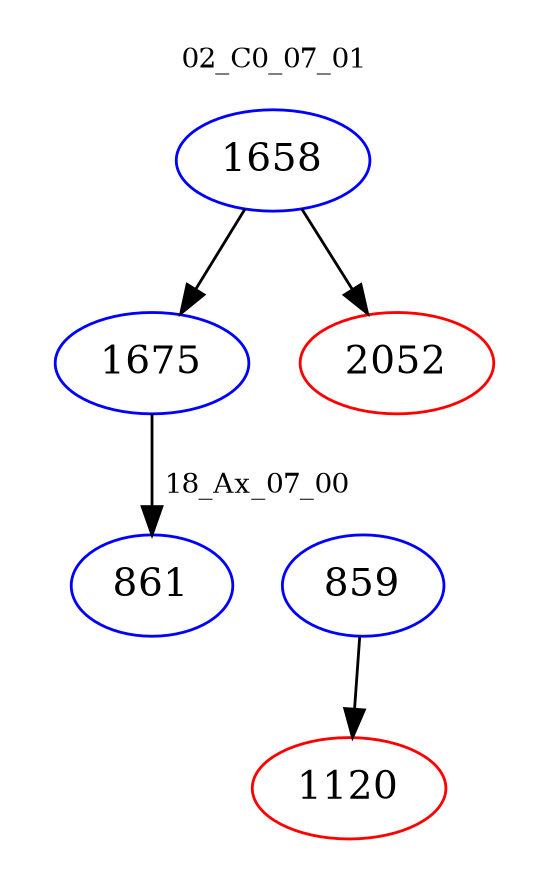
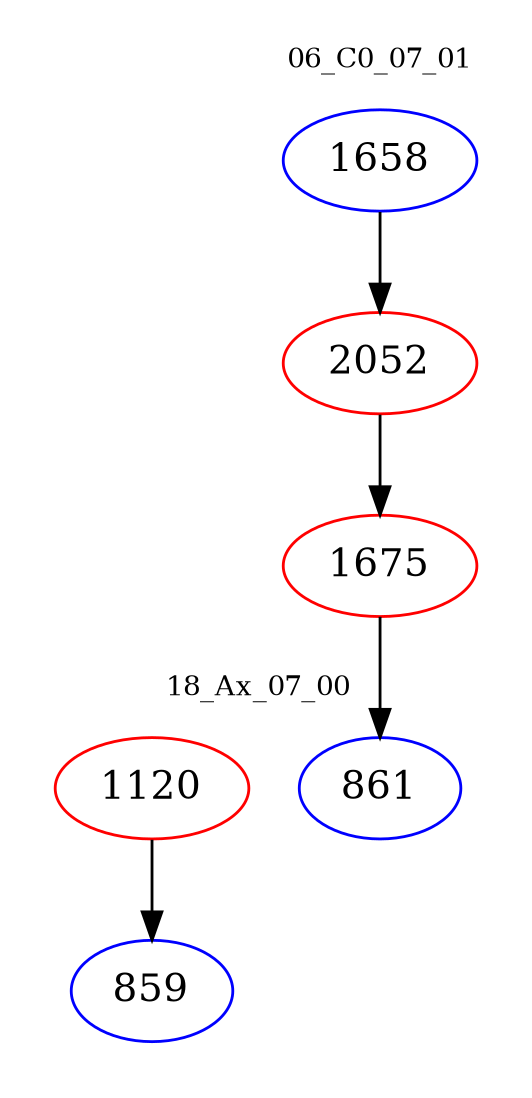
(274, 61) -> (380, 61)
(220, 249) -> (380, 451)
(152, 363) -> (380, 566)
(357, 673) -> (152, 876)
